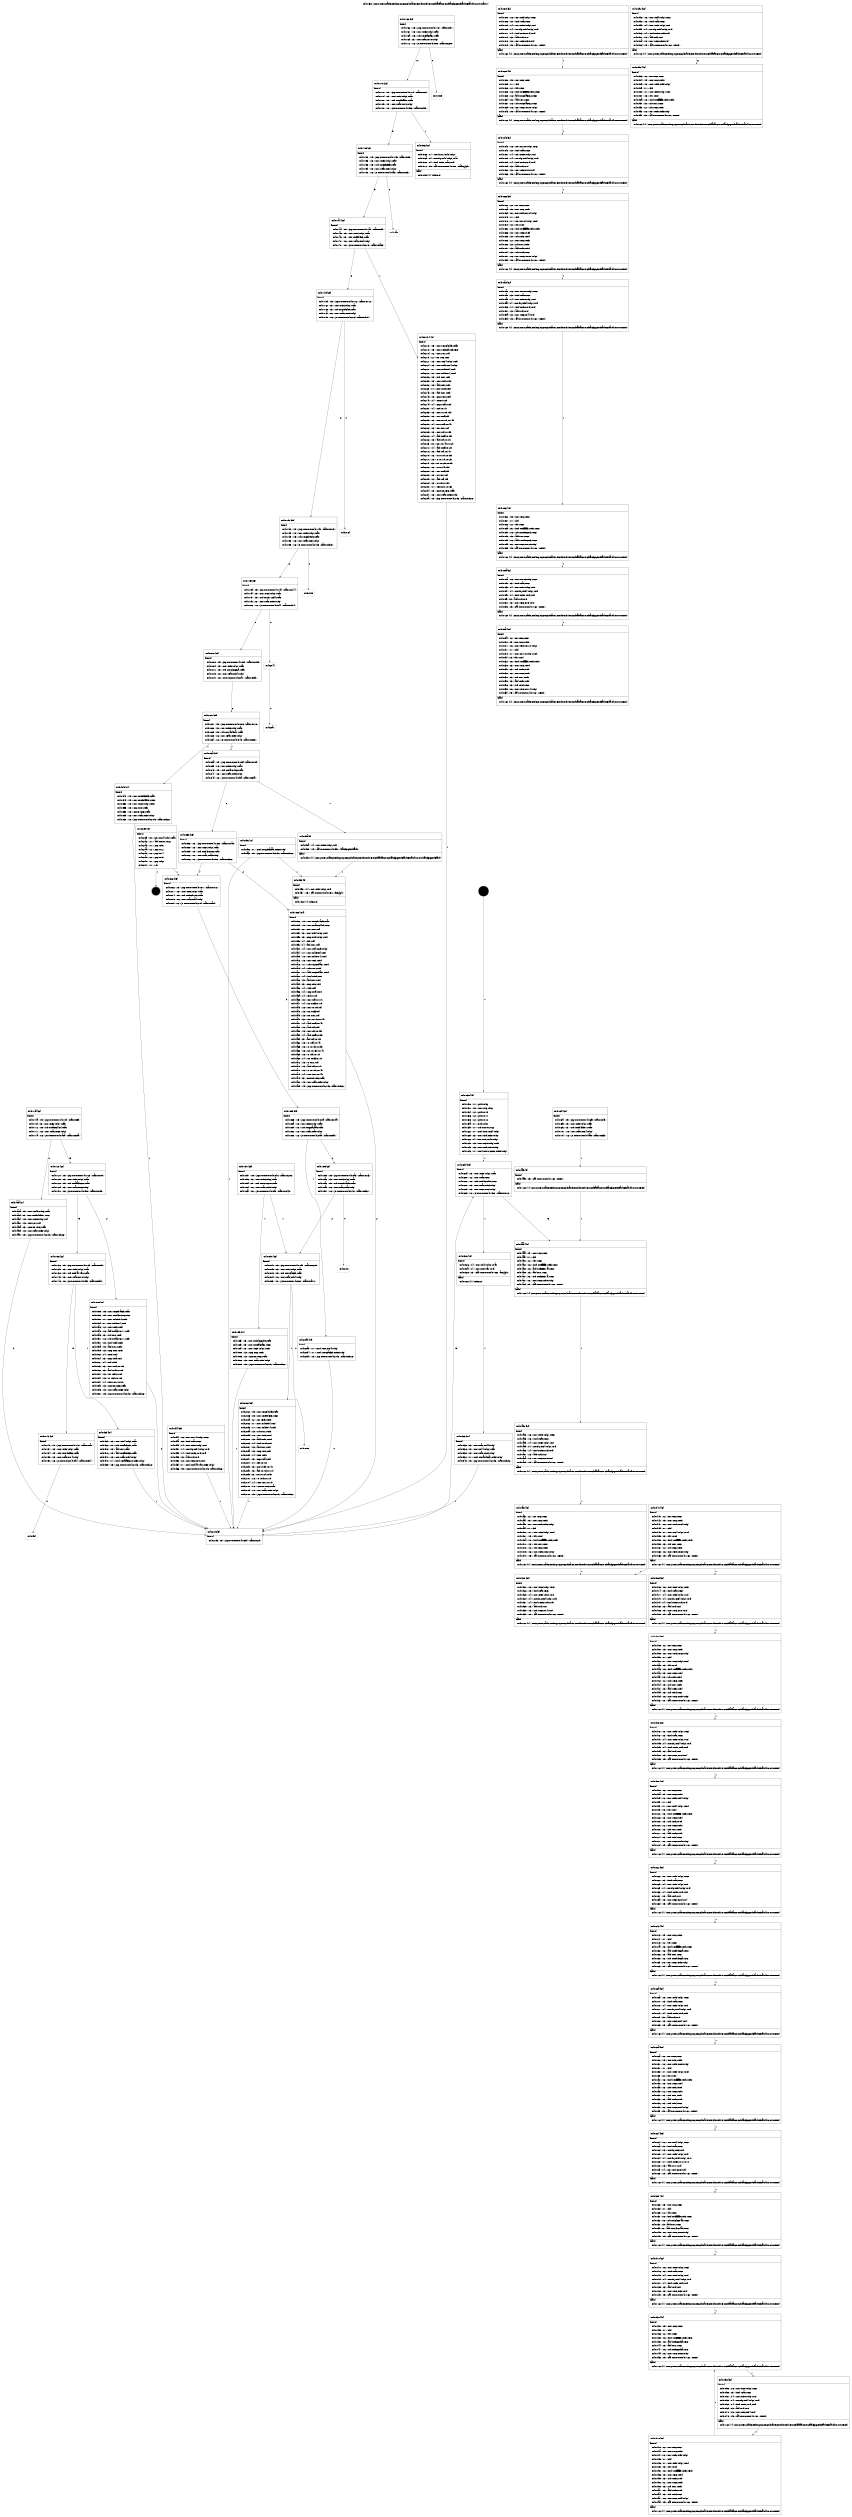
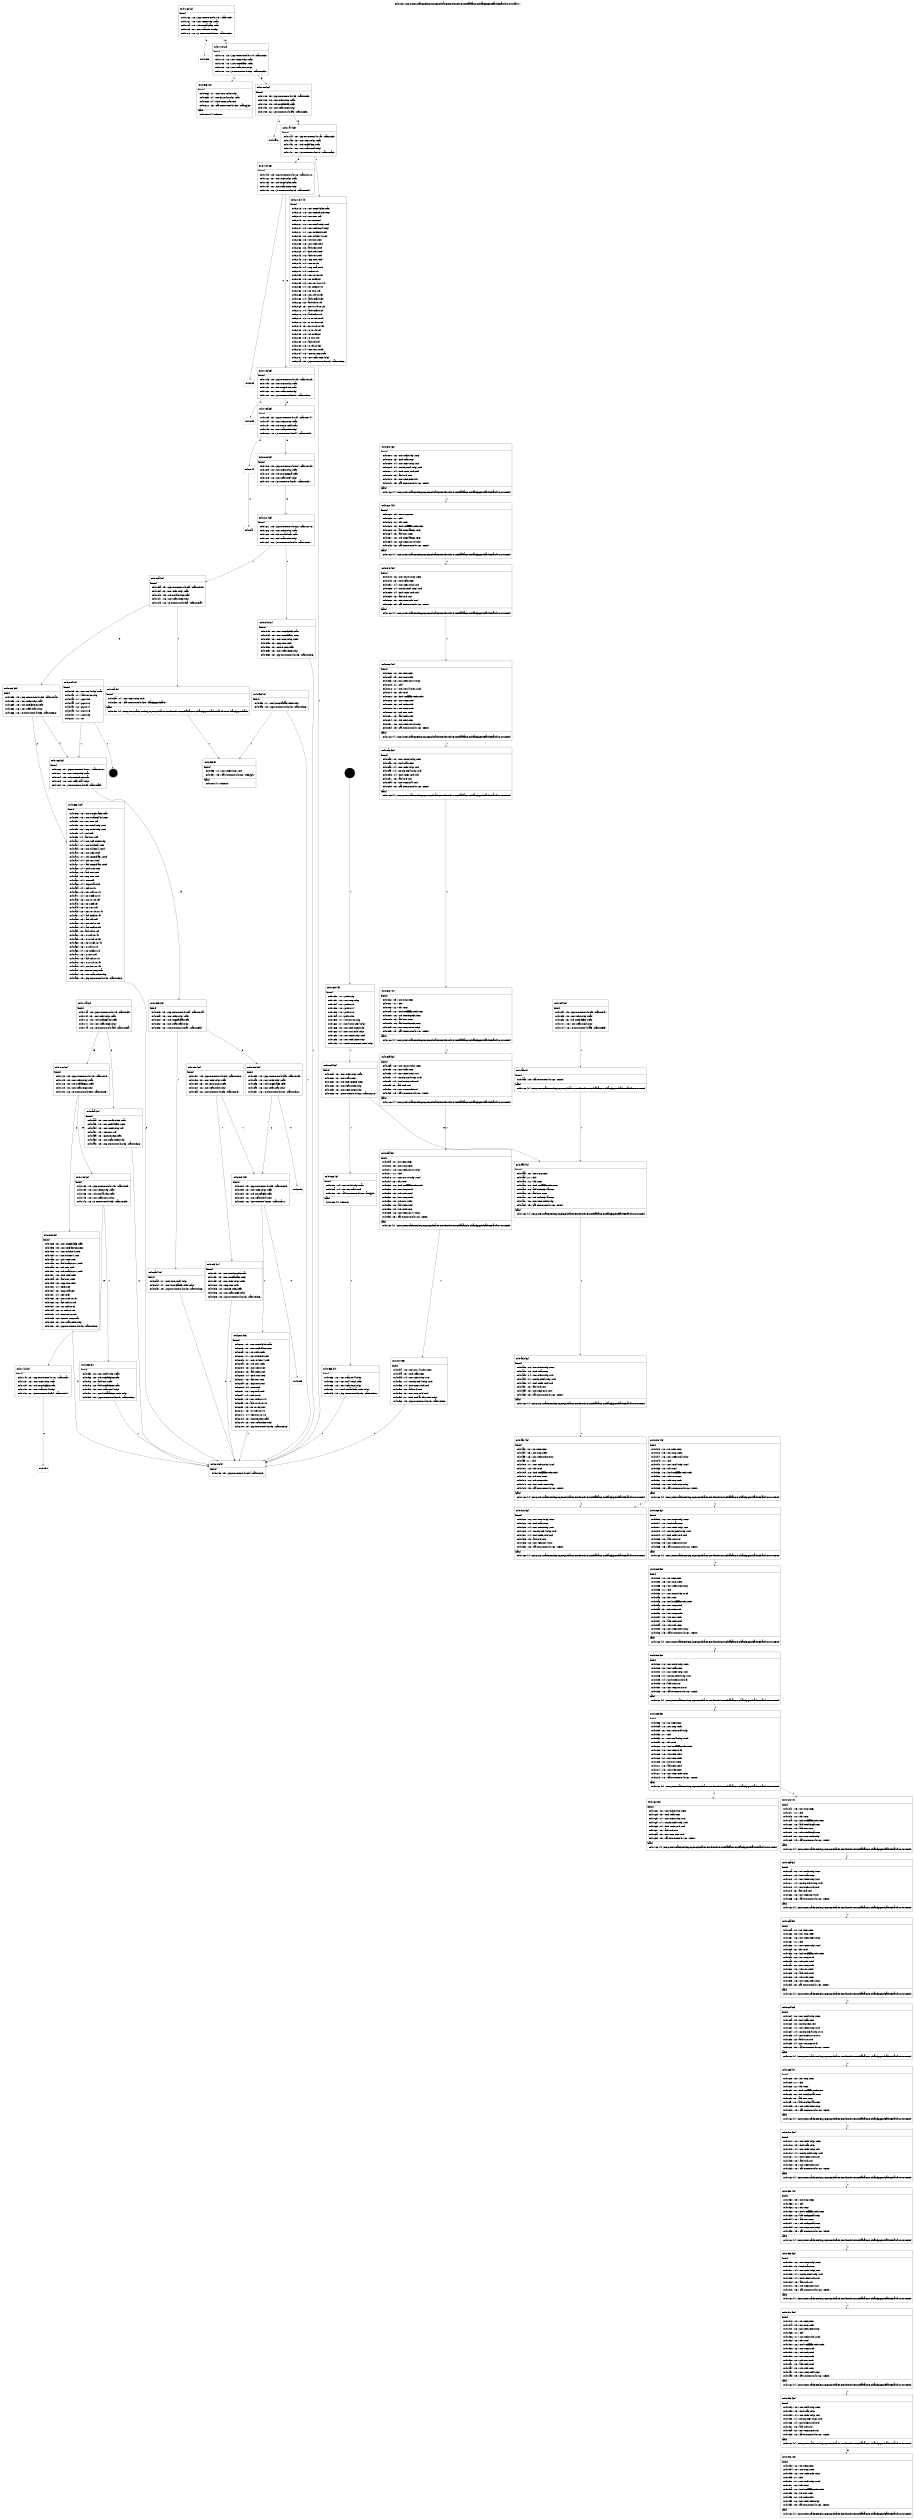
none -> (431, 1293)
(452, 1444) -> none
(715, 1919) -> (788, 1792)
(714, 2403) -> (847, 2391)
